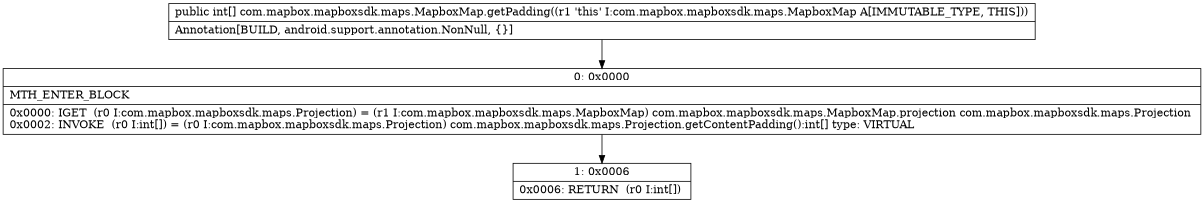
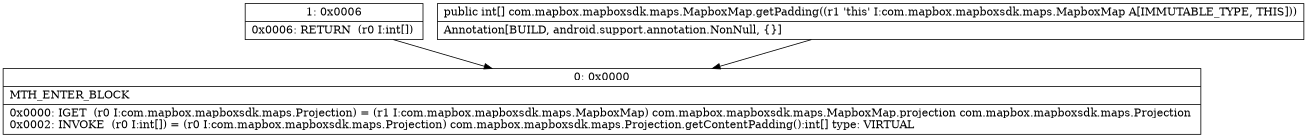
(602, 145) -> (439, 53)
